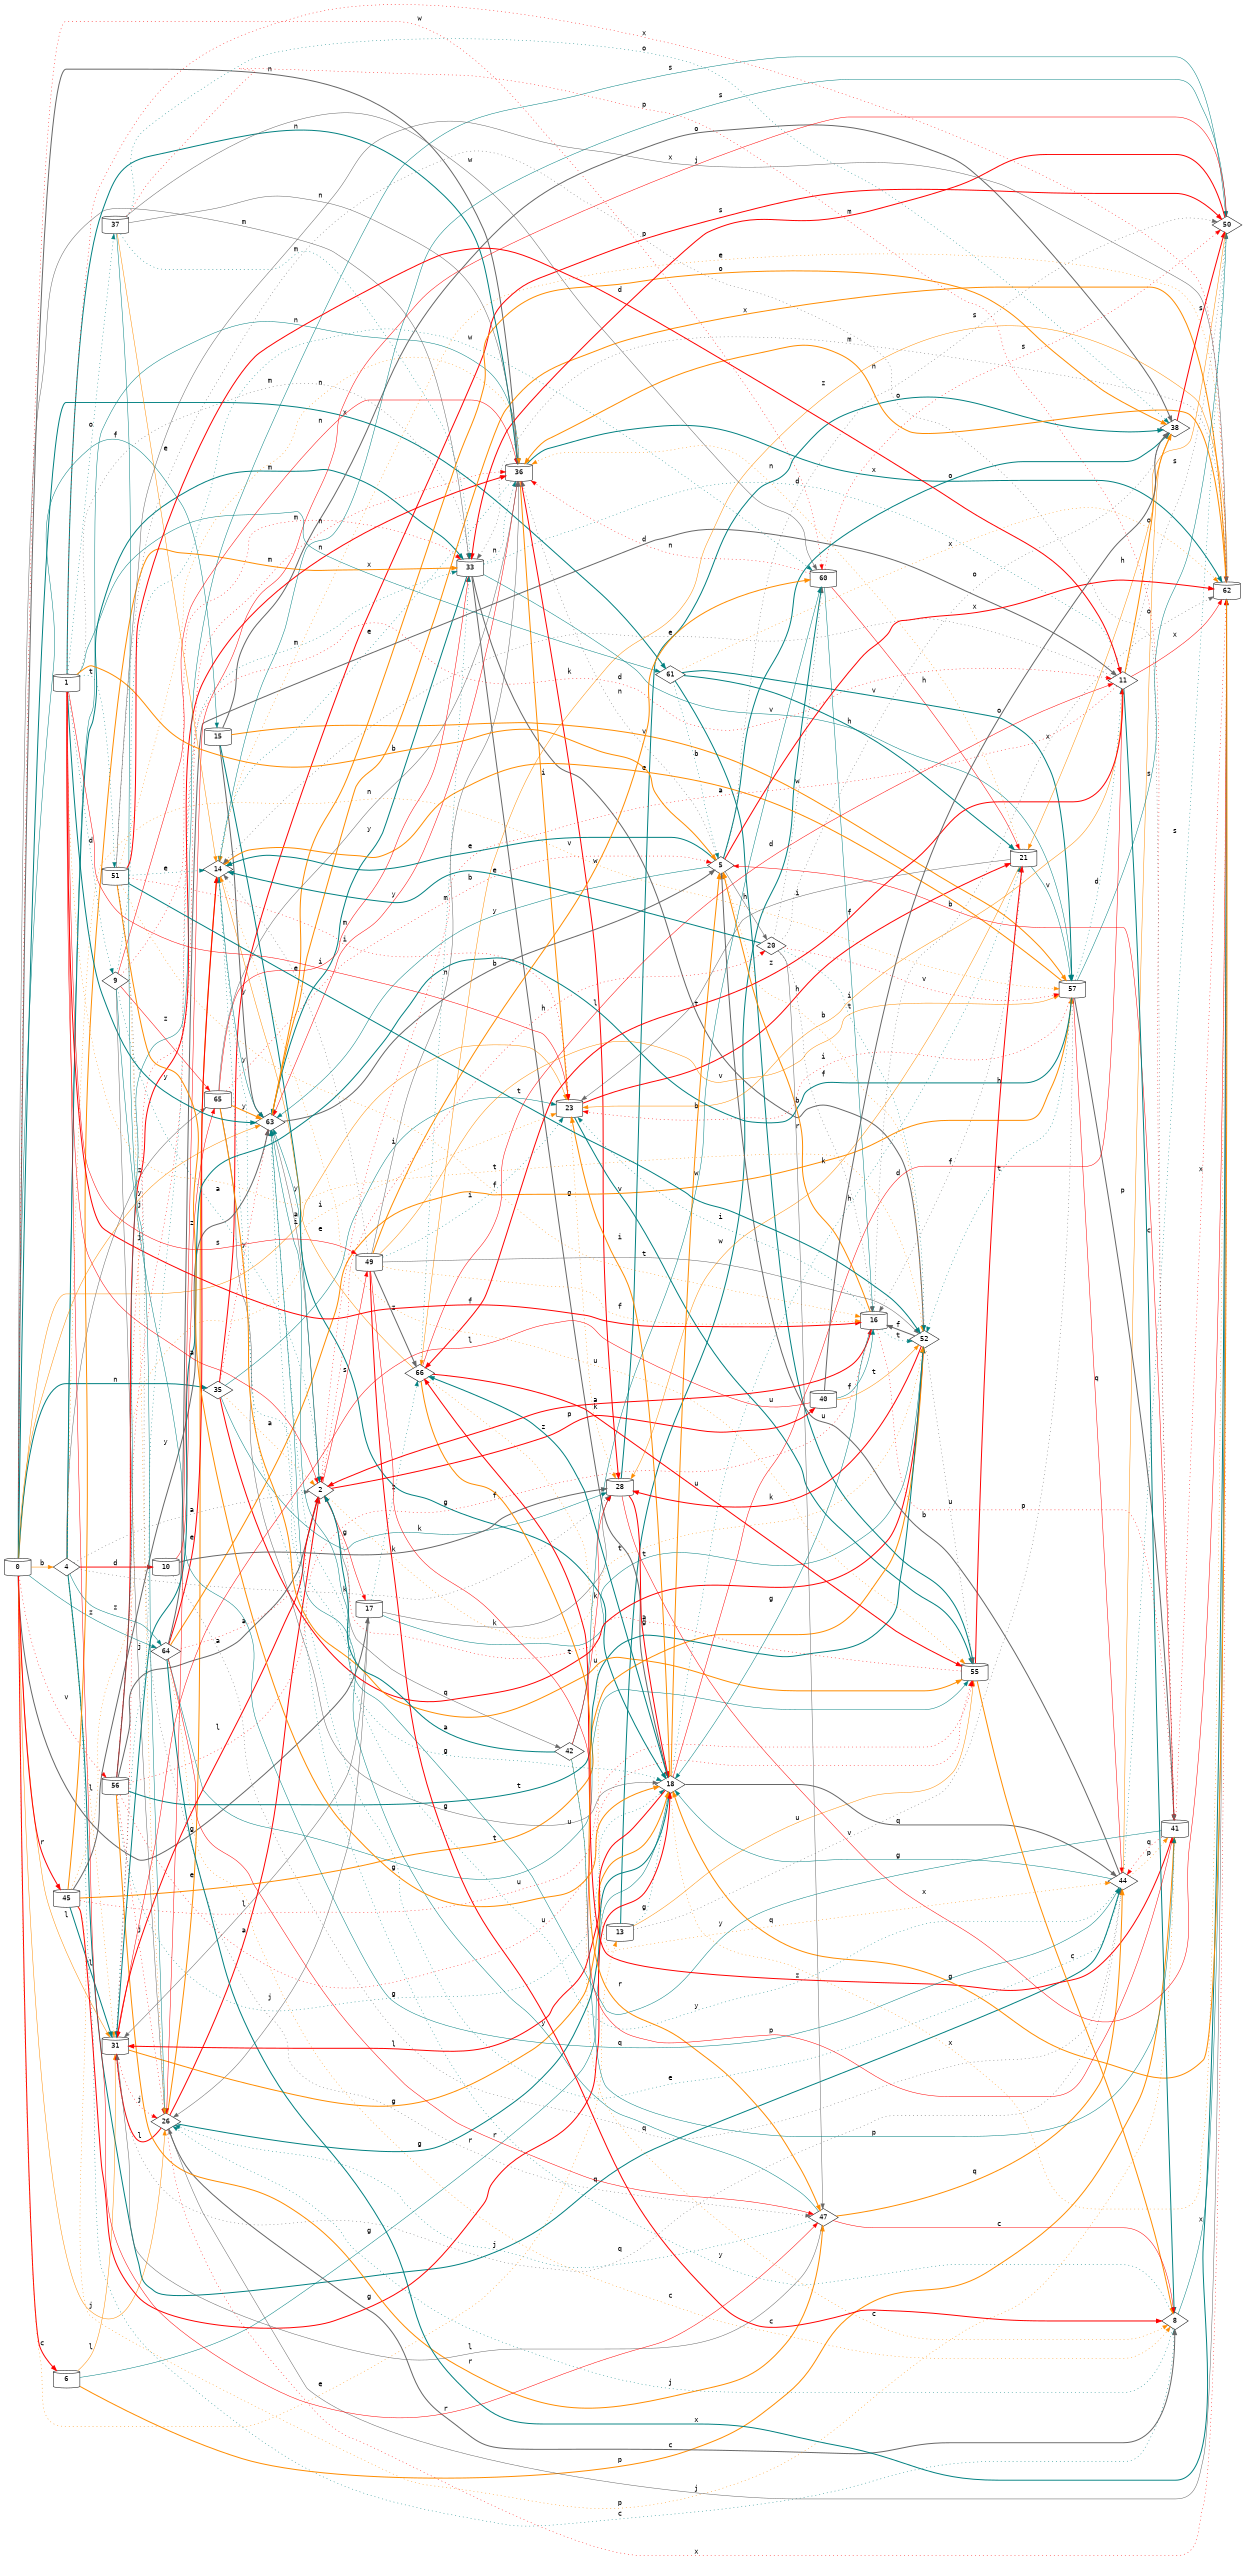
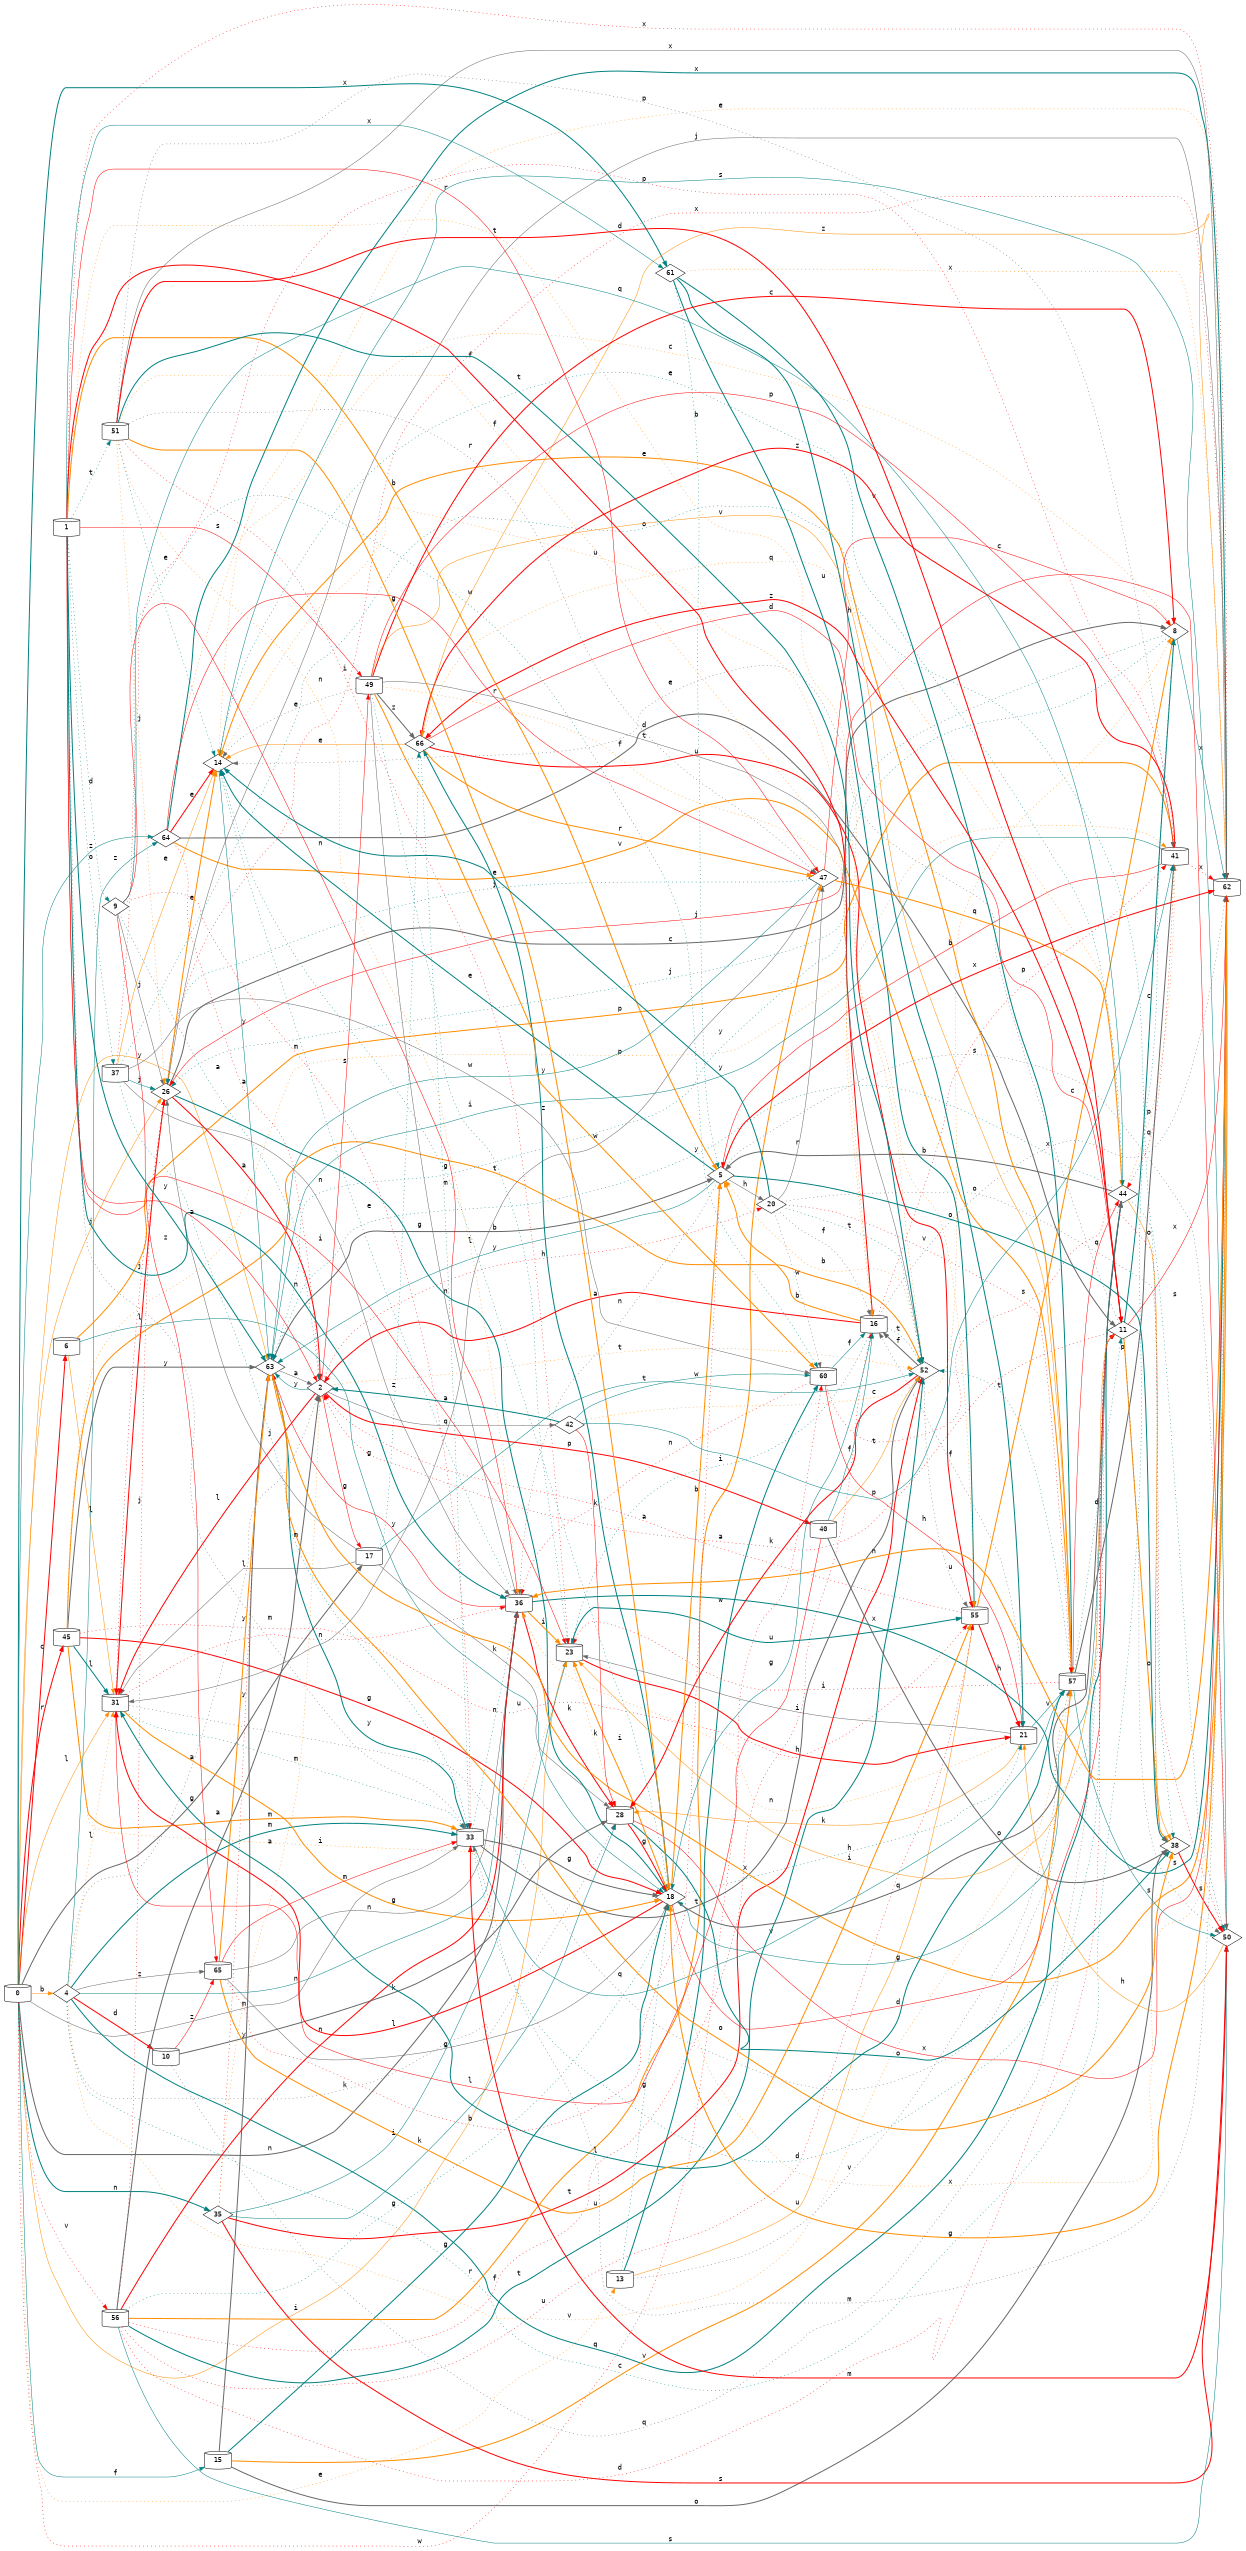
(567, 1843) -> none
